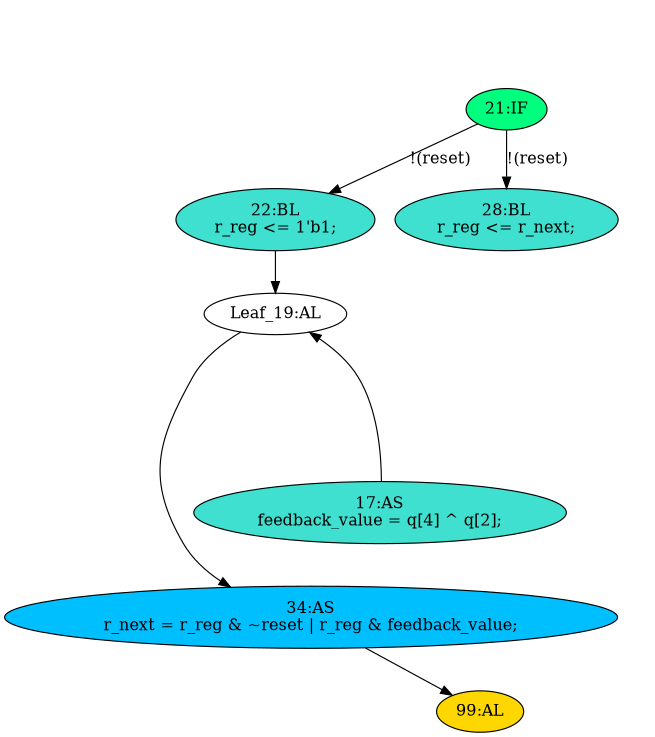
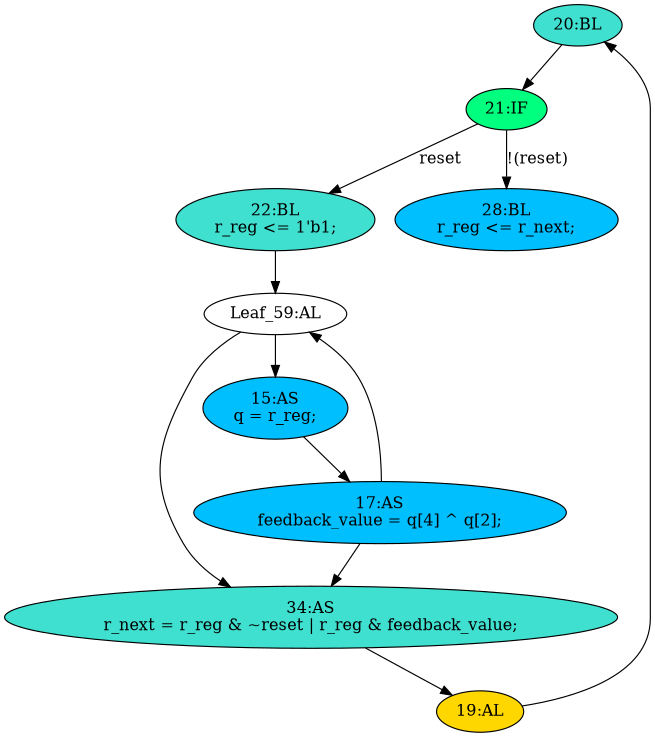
none -> (578, 25)
(440, 159) -> (440, 159)
(507, 220) -> (507, 220)
(275, 314) -> (275, 314)
none -> (275, 408)
(380, 513) -> (380, 513)
none -> (349, 560)
(311, 617) -> (311, 617)
(480, 712) -> (480, 712)
